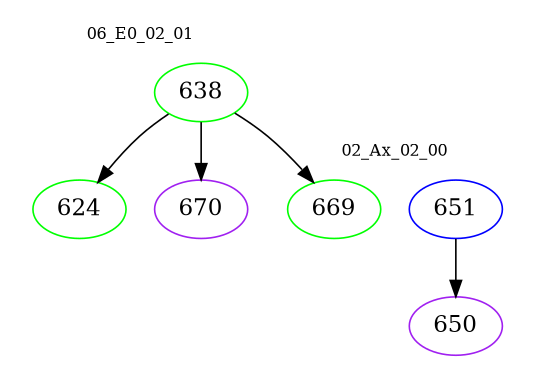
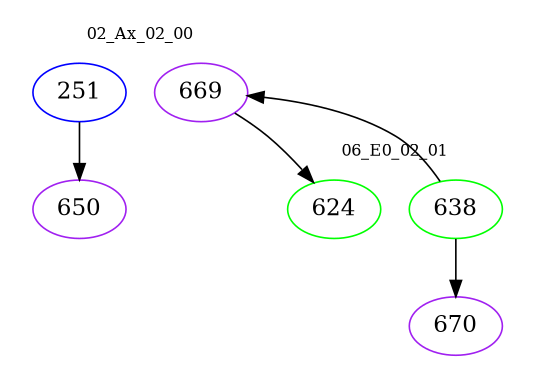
(136, 139) -> (285, 152)
(334, 209) -> (201, 92)
(456, 209) -> (79, 92)
